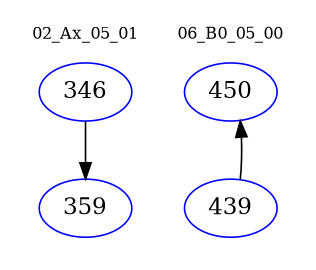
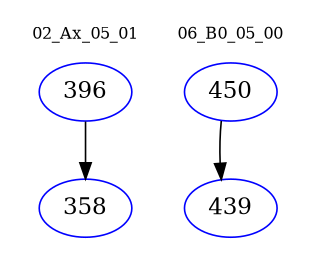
(86, 92) -> (86, 92)
(242, 158) -> (220, 142)
(86, 208) -> (86, 208)
